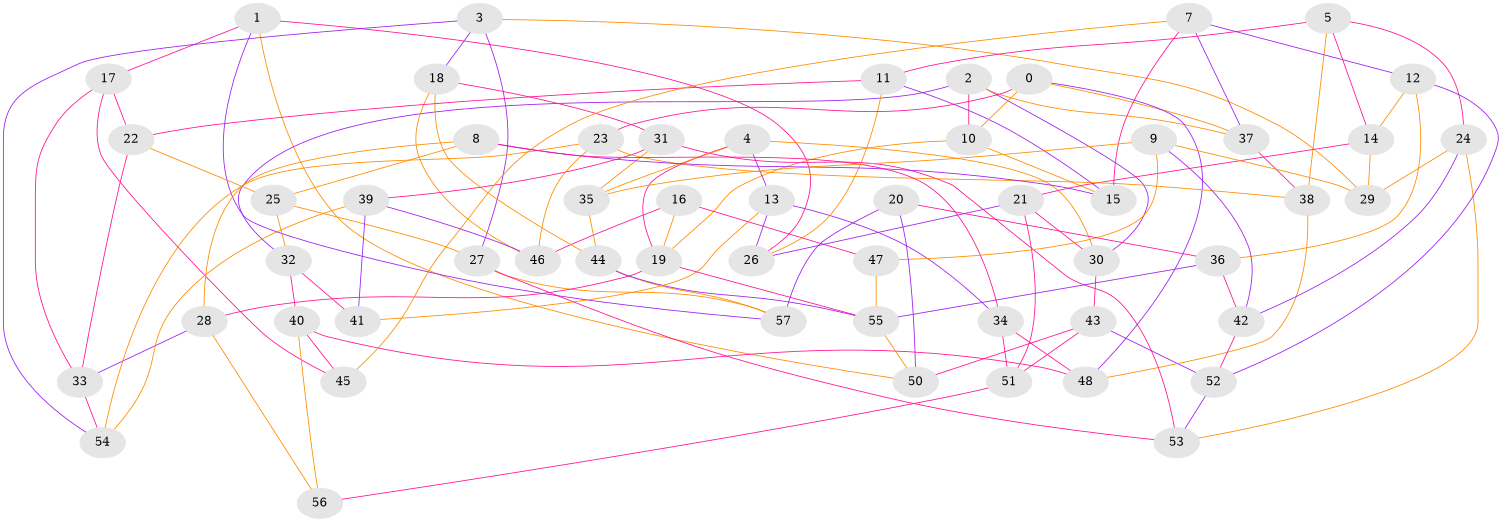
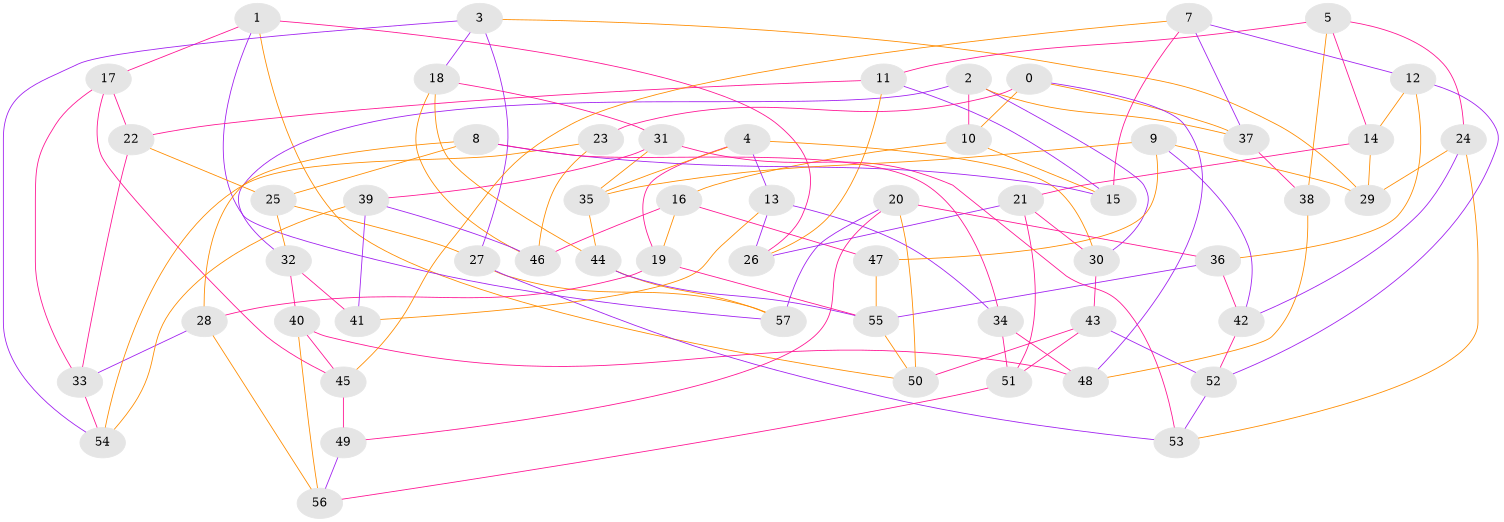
(833, 155) -> (846, 156)
(883, 177) -> none
(911, 291) -> (911, 291)
(818, 381) -> (818, 381)
none -> (343, 443)
